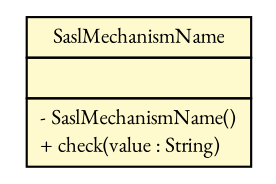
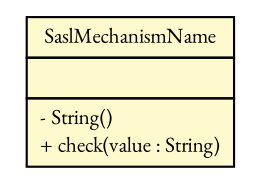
(139, 118) -> (77, 118)
